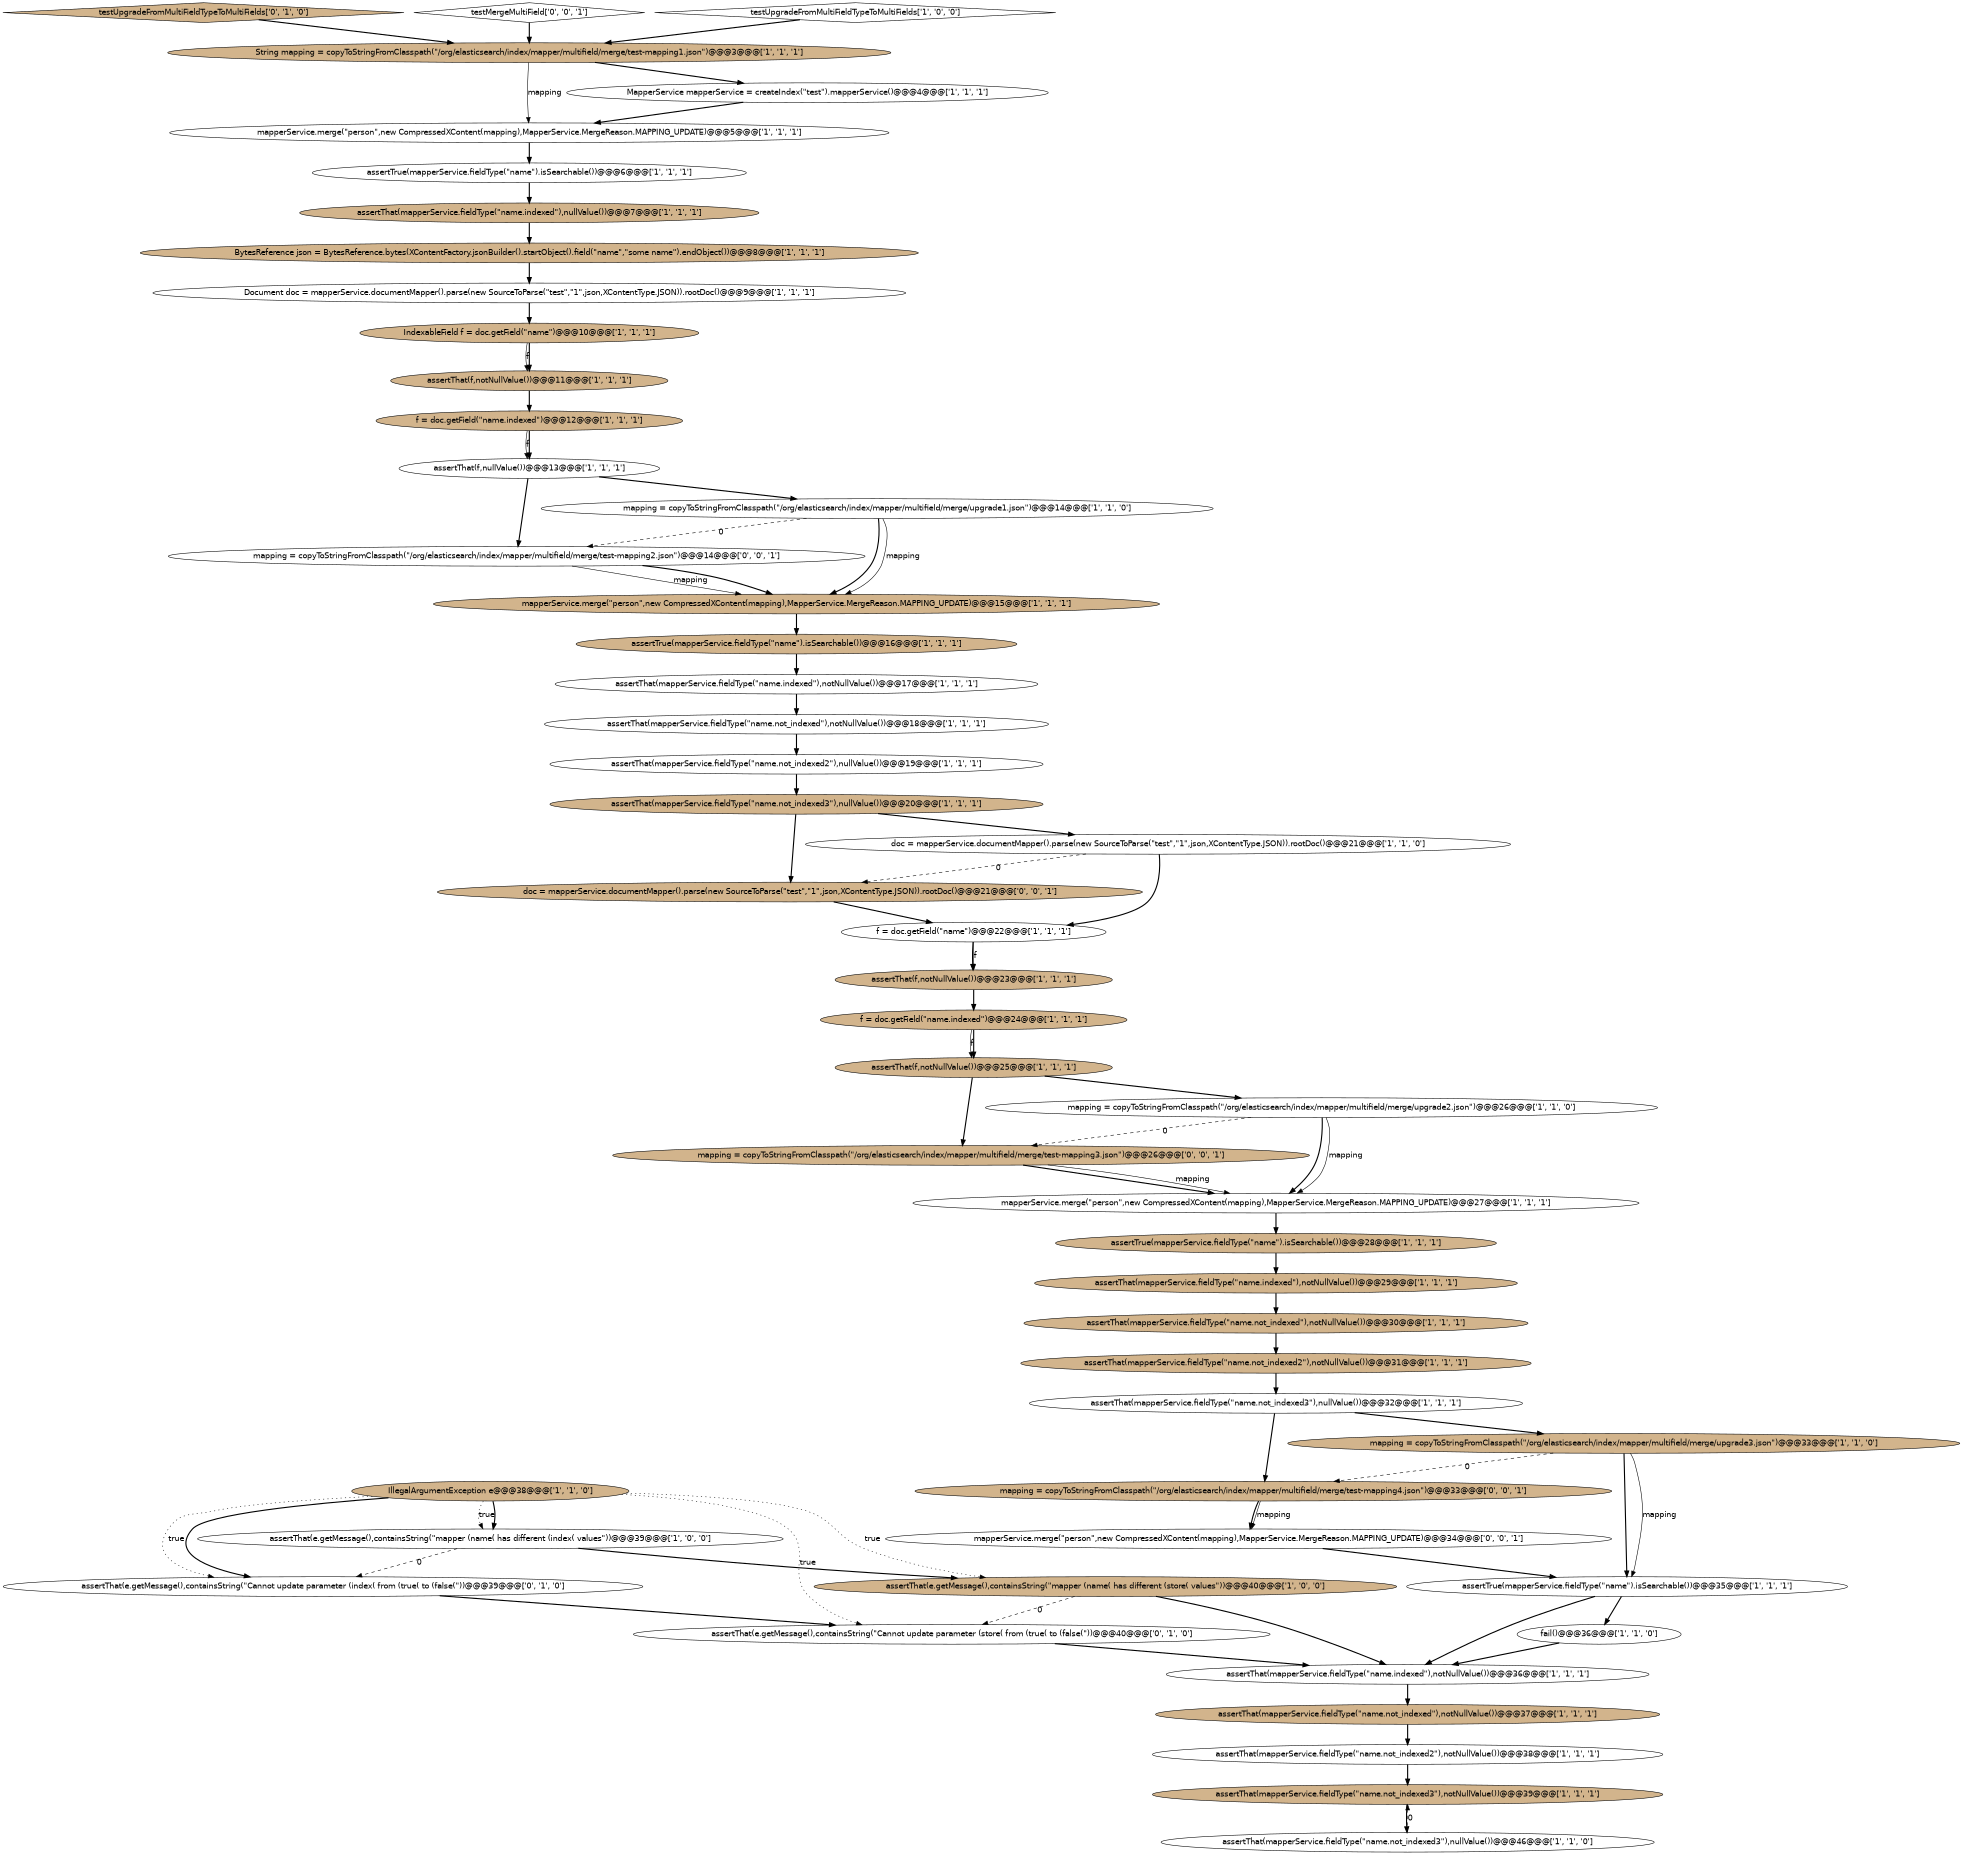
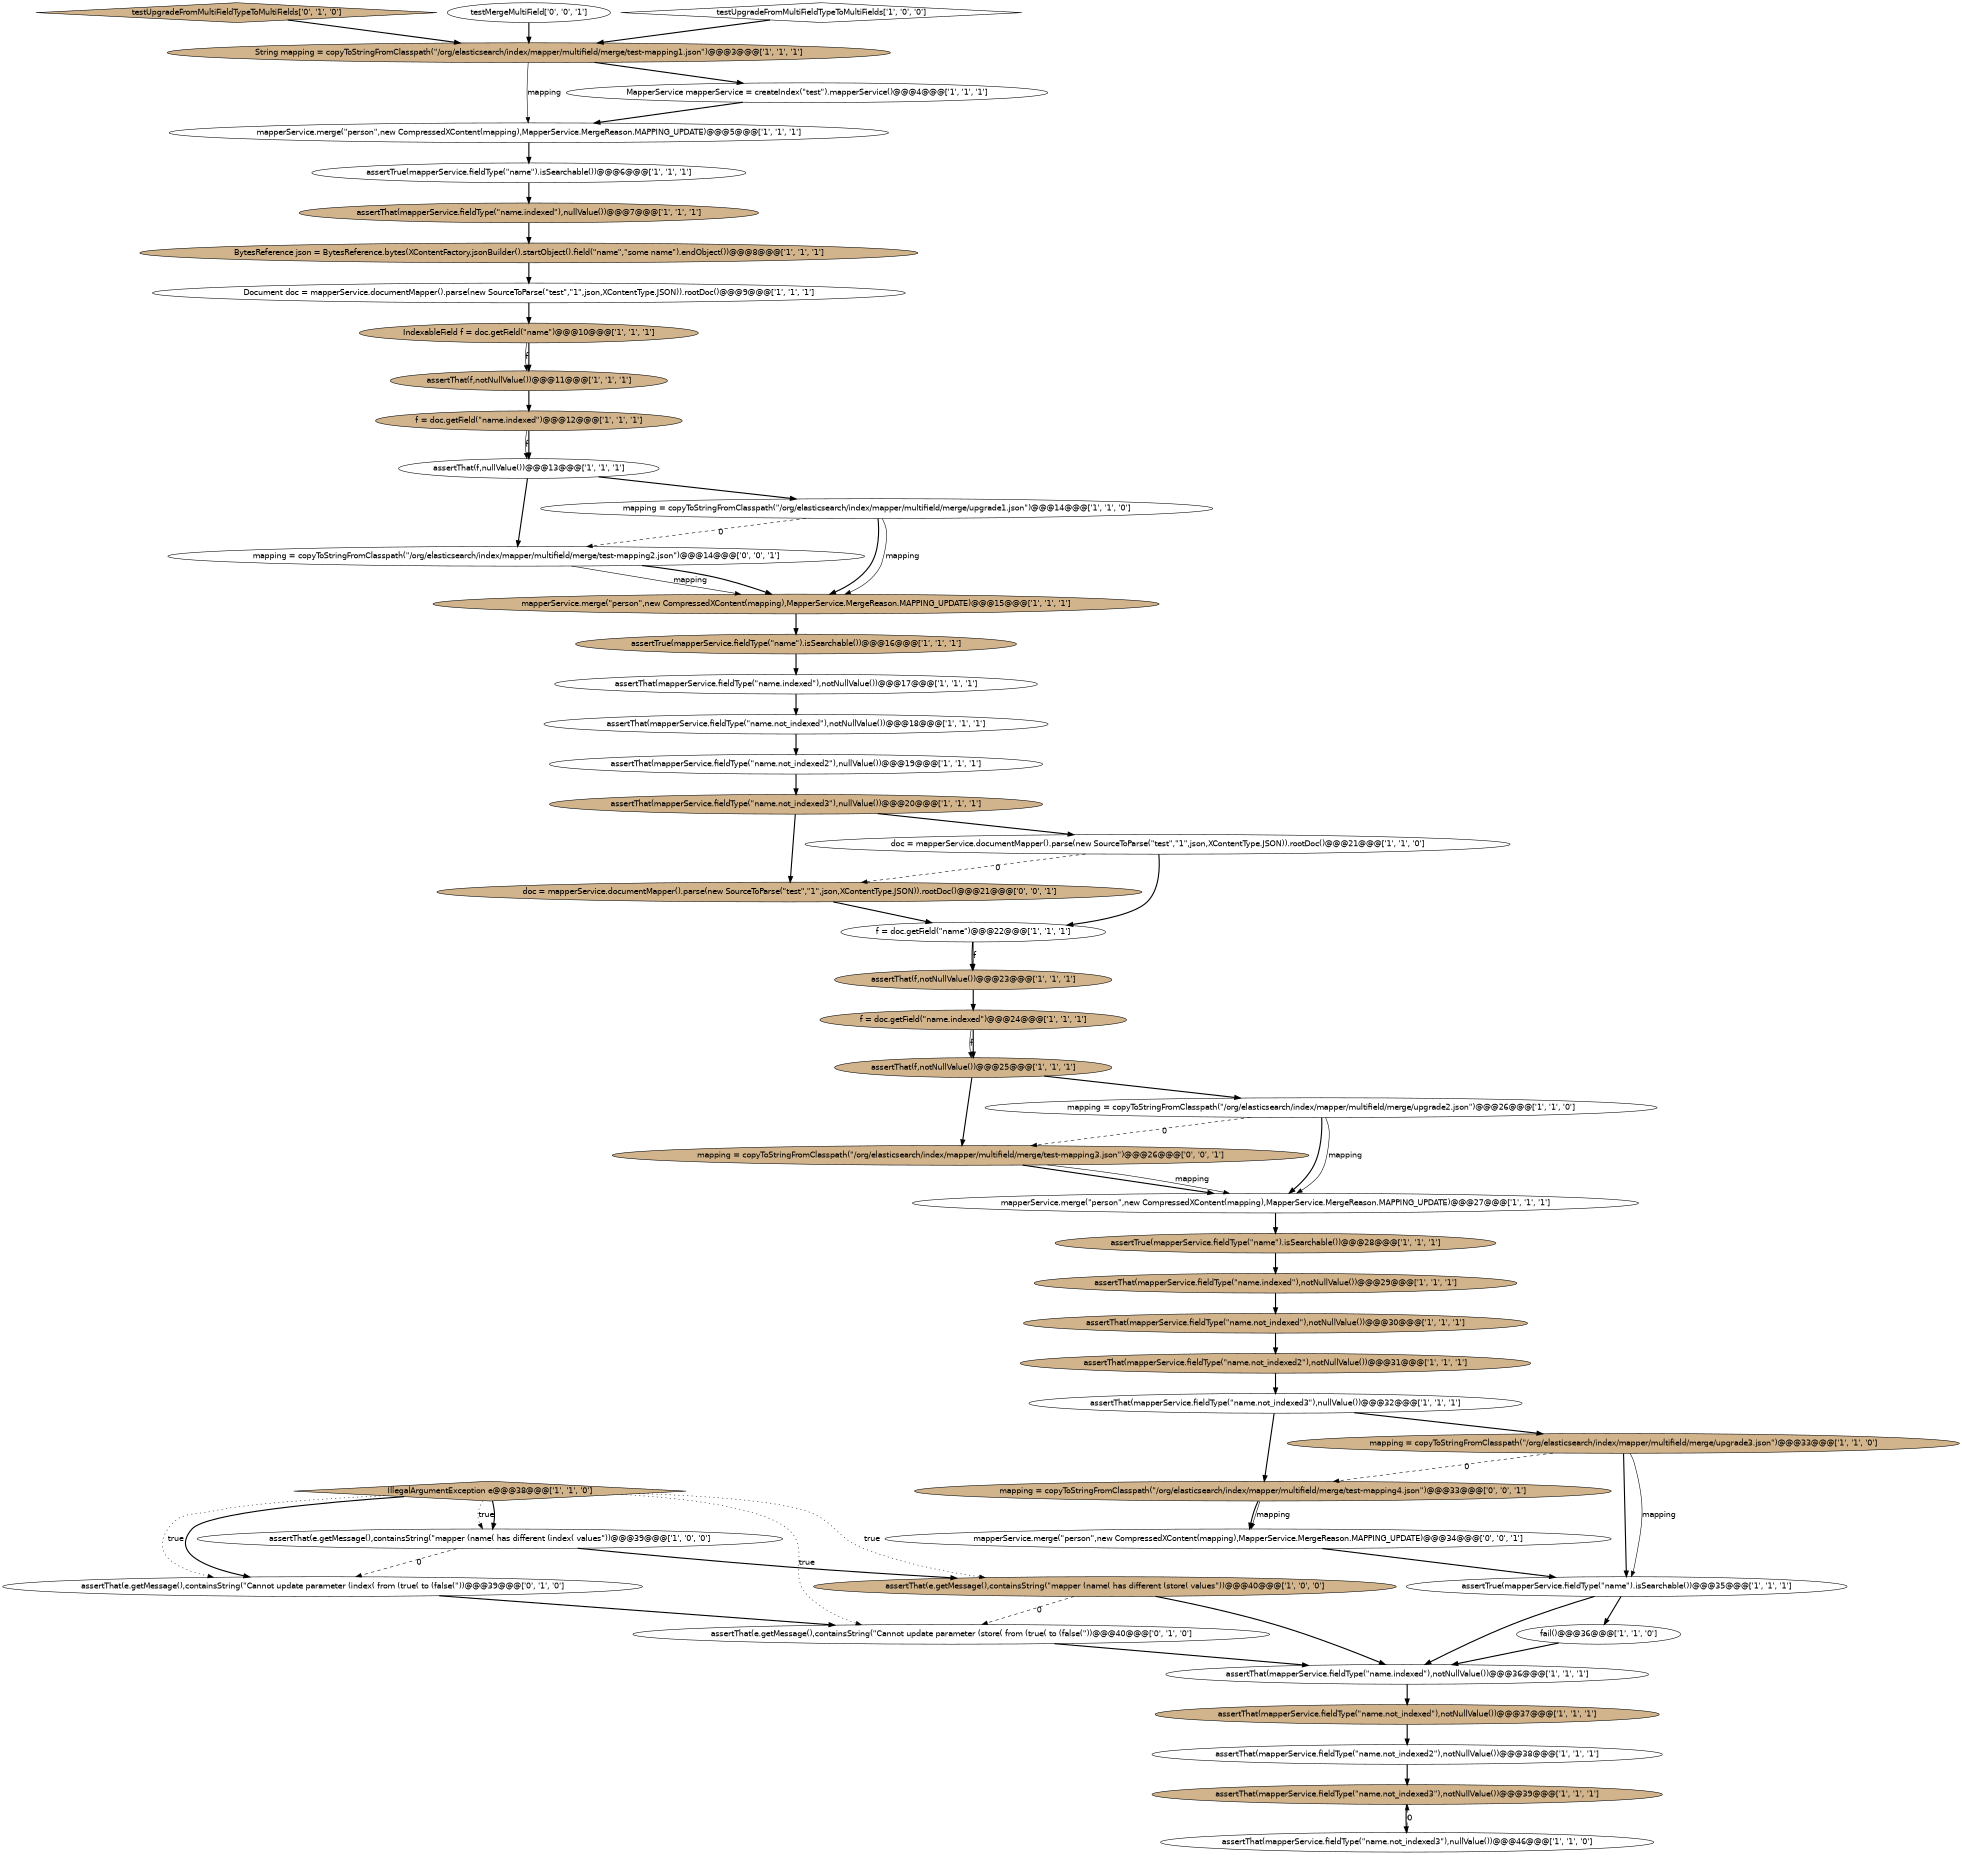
(529, 13) -> (529, 13)
(490, 1491) -> (490, 1491)
